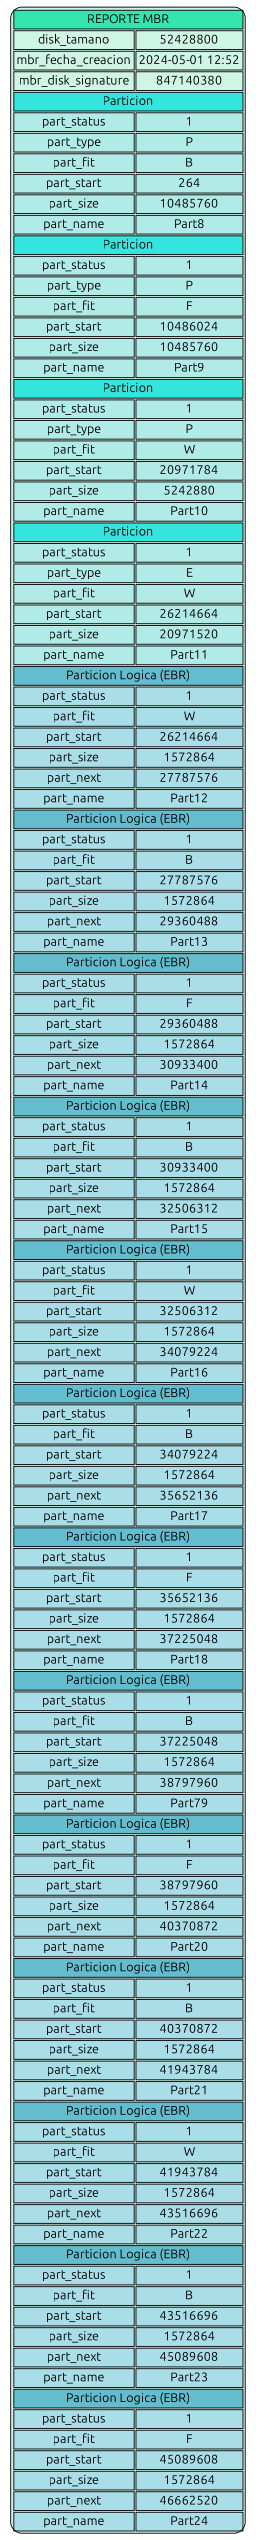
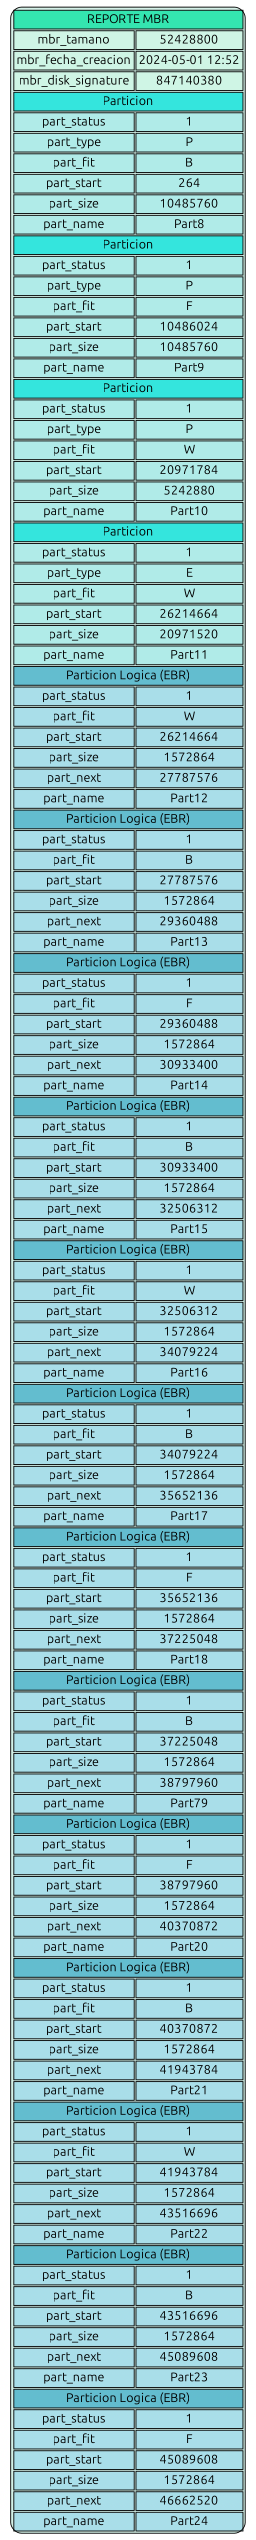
(74, 40) -> (74, 40)
